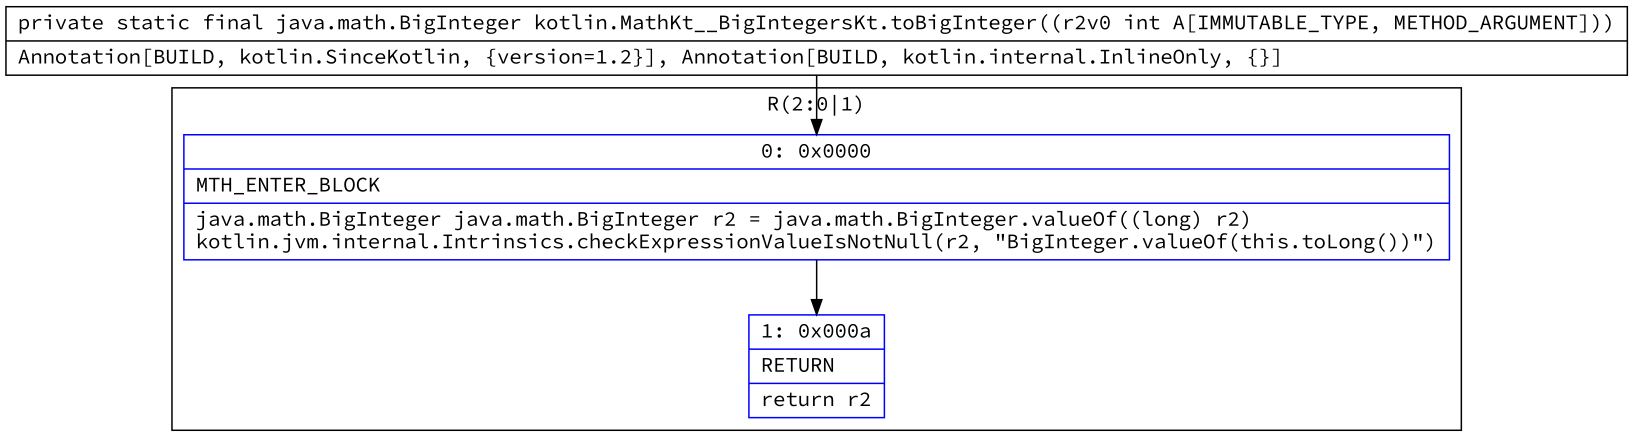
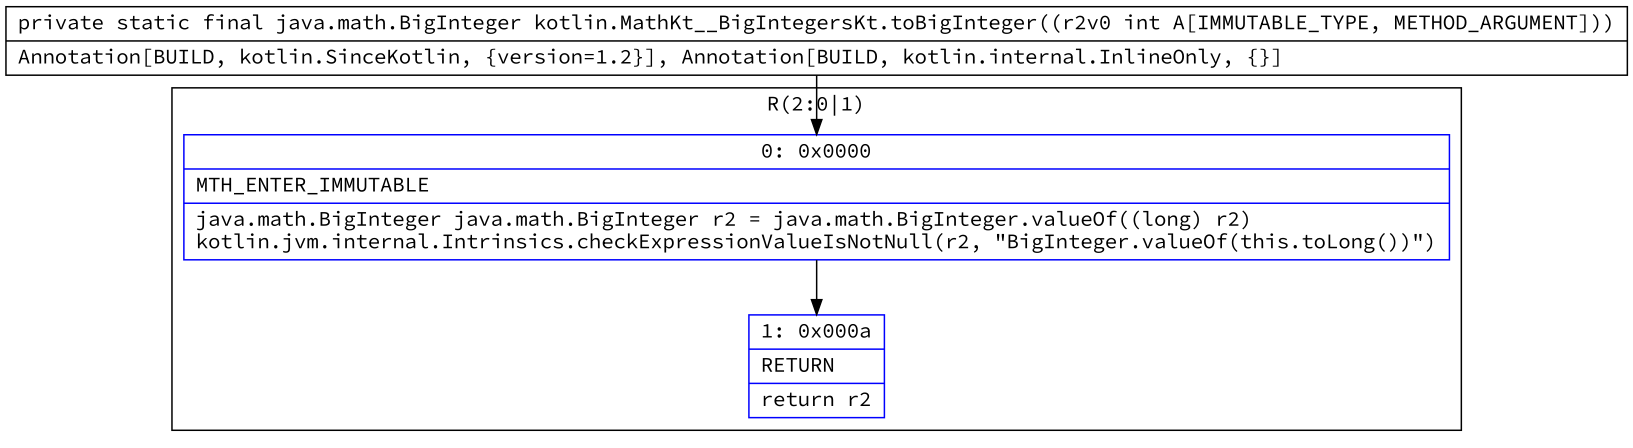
(288, 185) -> (313, 185)
